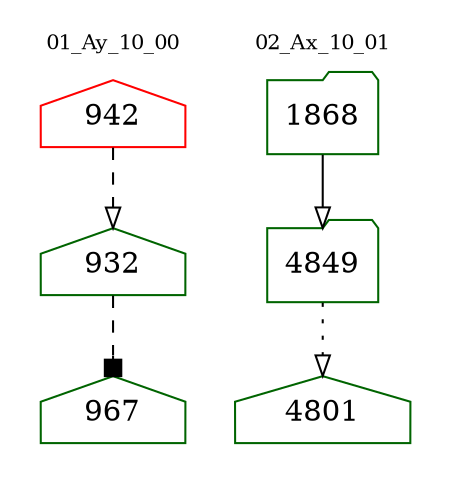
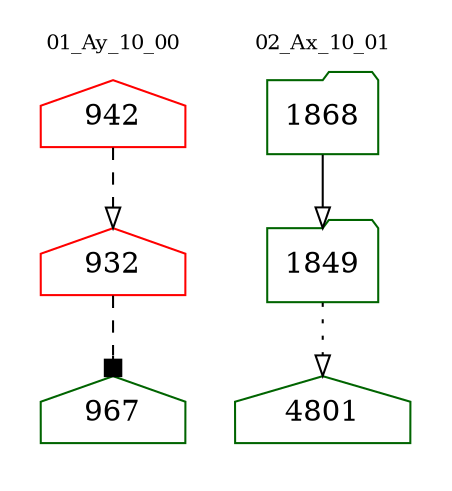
(113, 265) -> (113, 265)
(323, 265) -> (323, 265)
